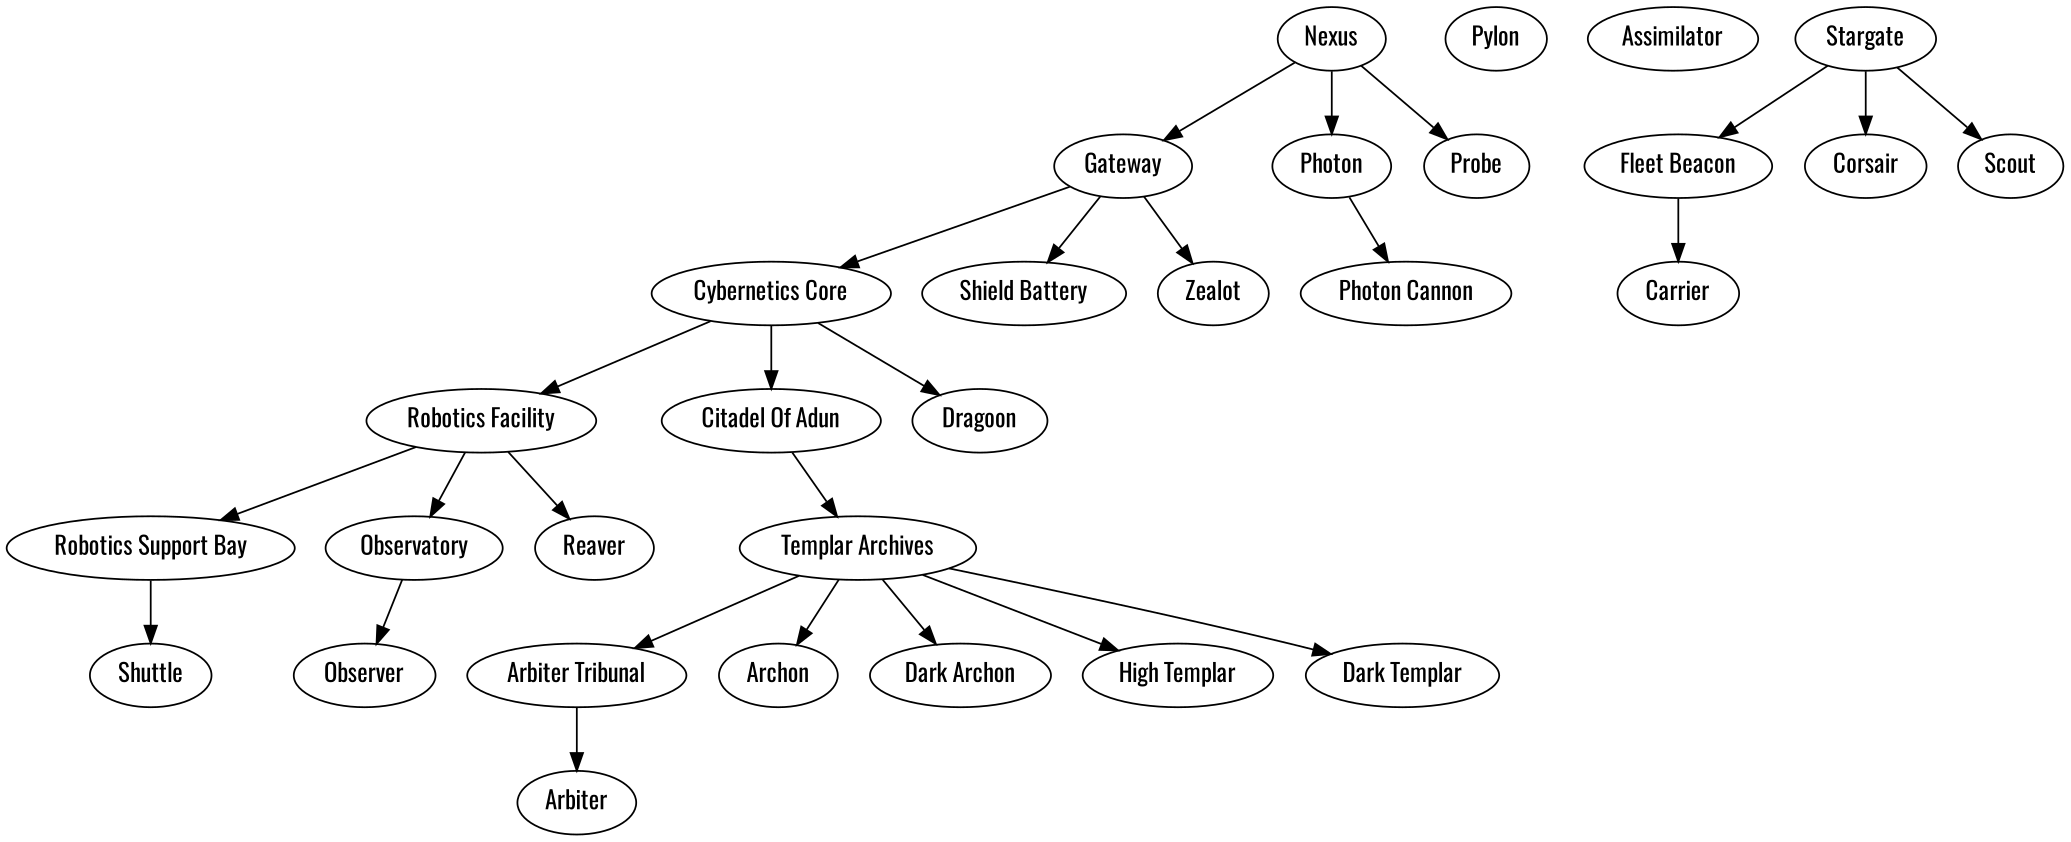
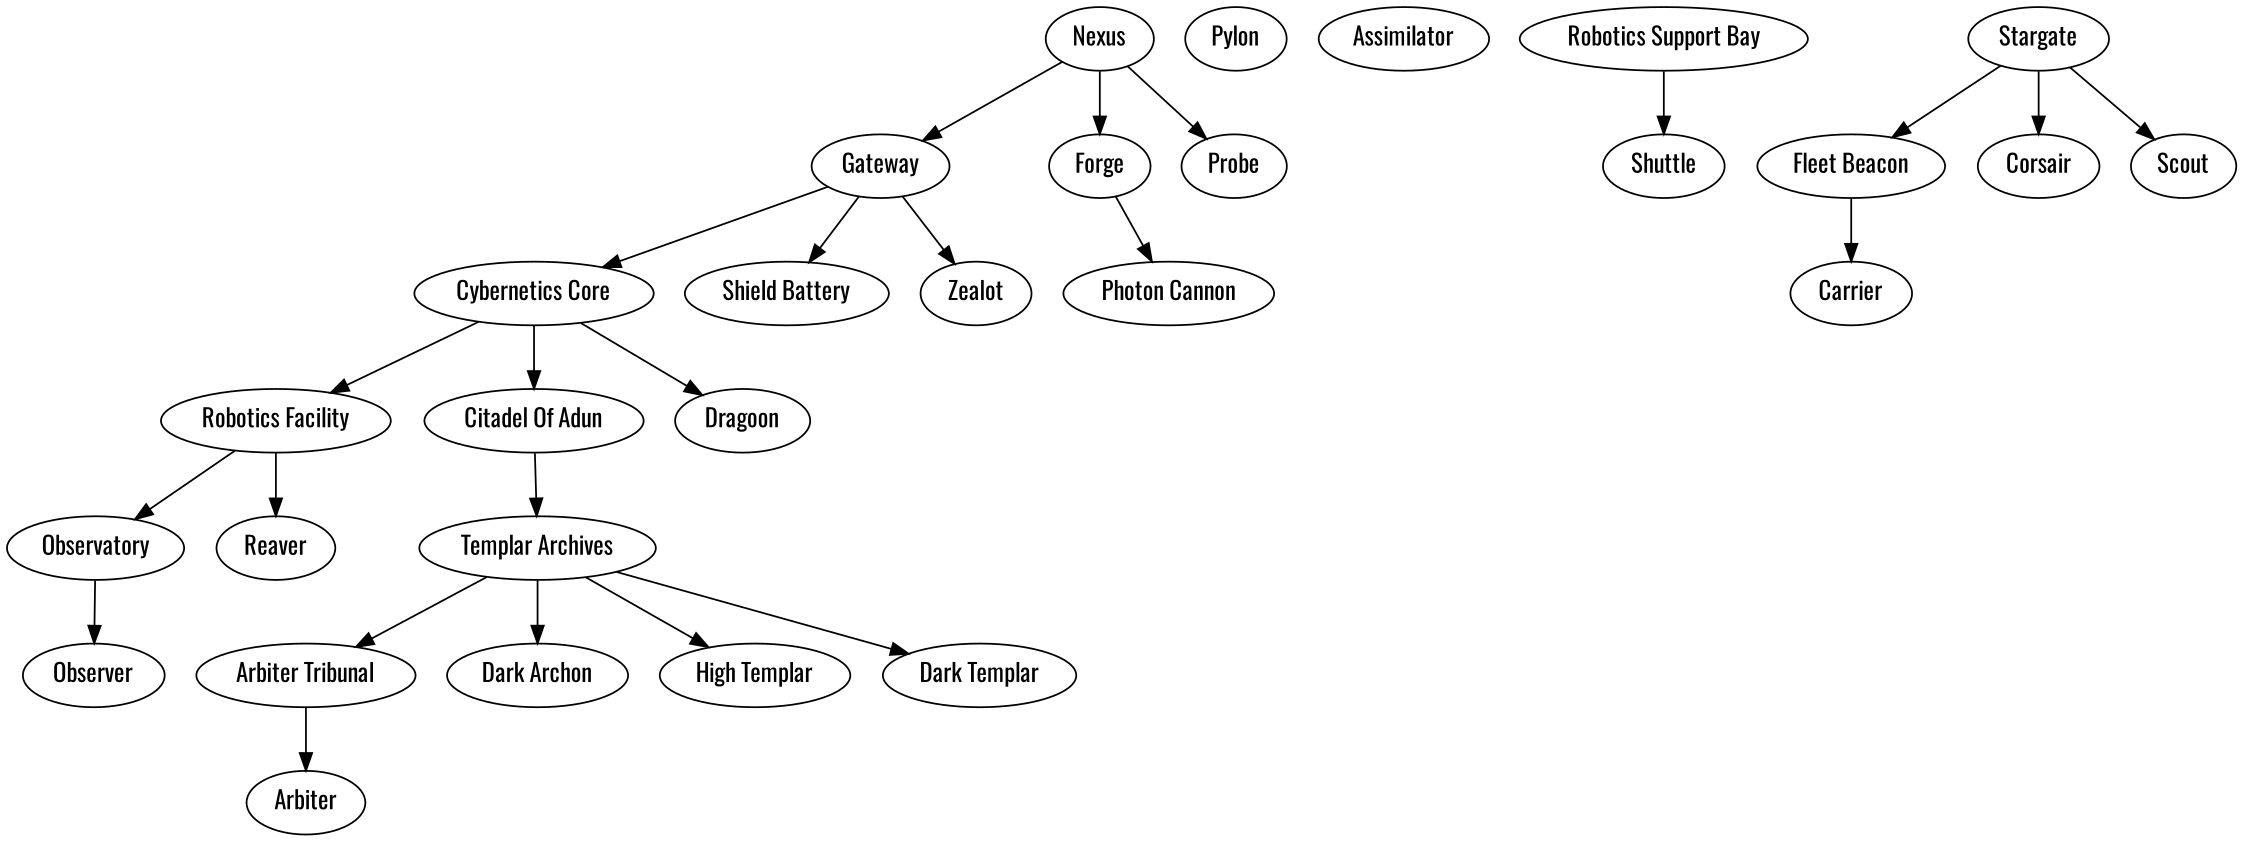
(1332, 166) -> (1100, 166)
(327, 480) -> none
(778, 675) -> none
